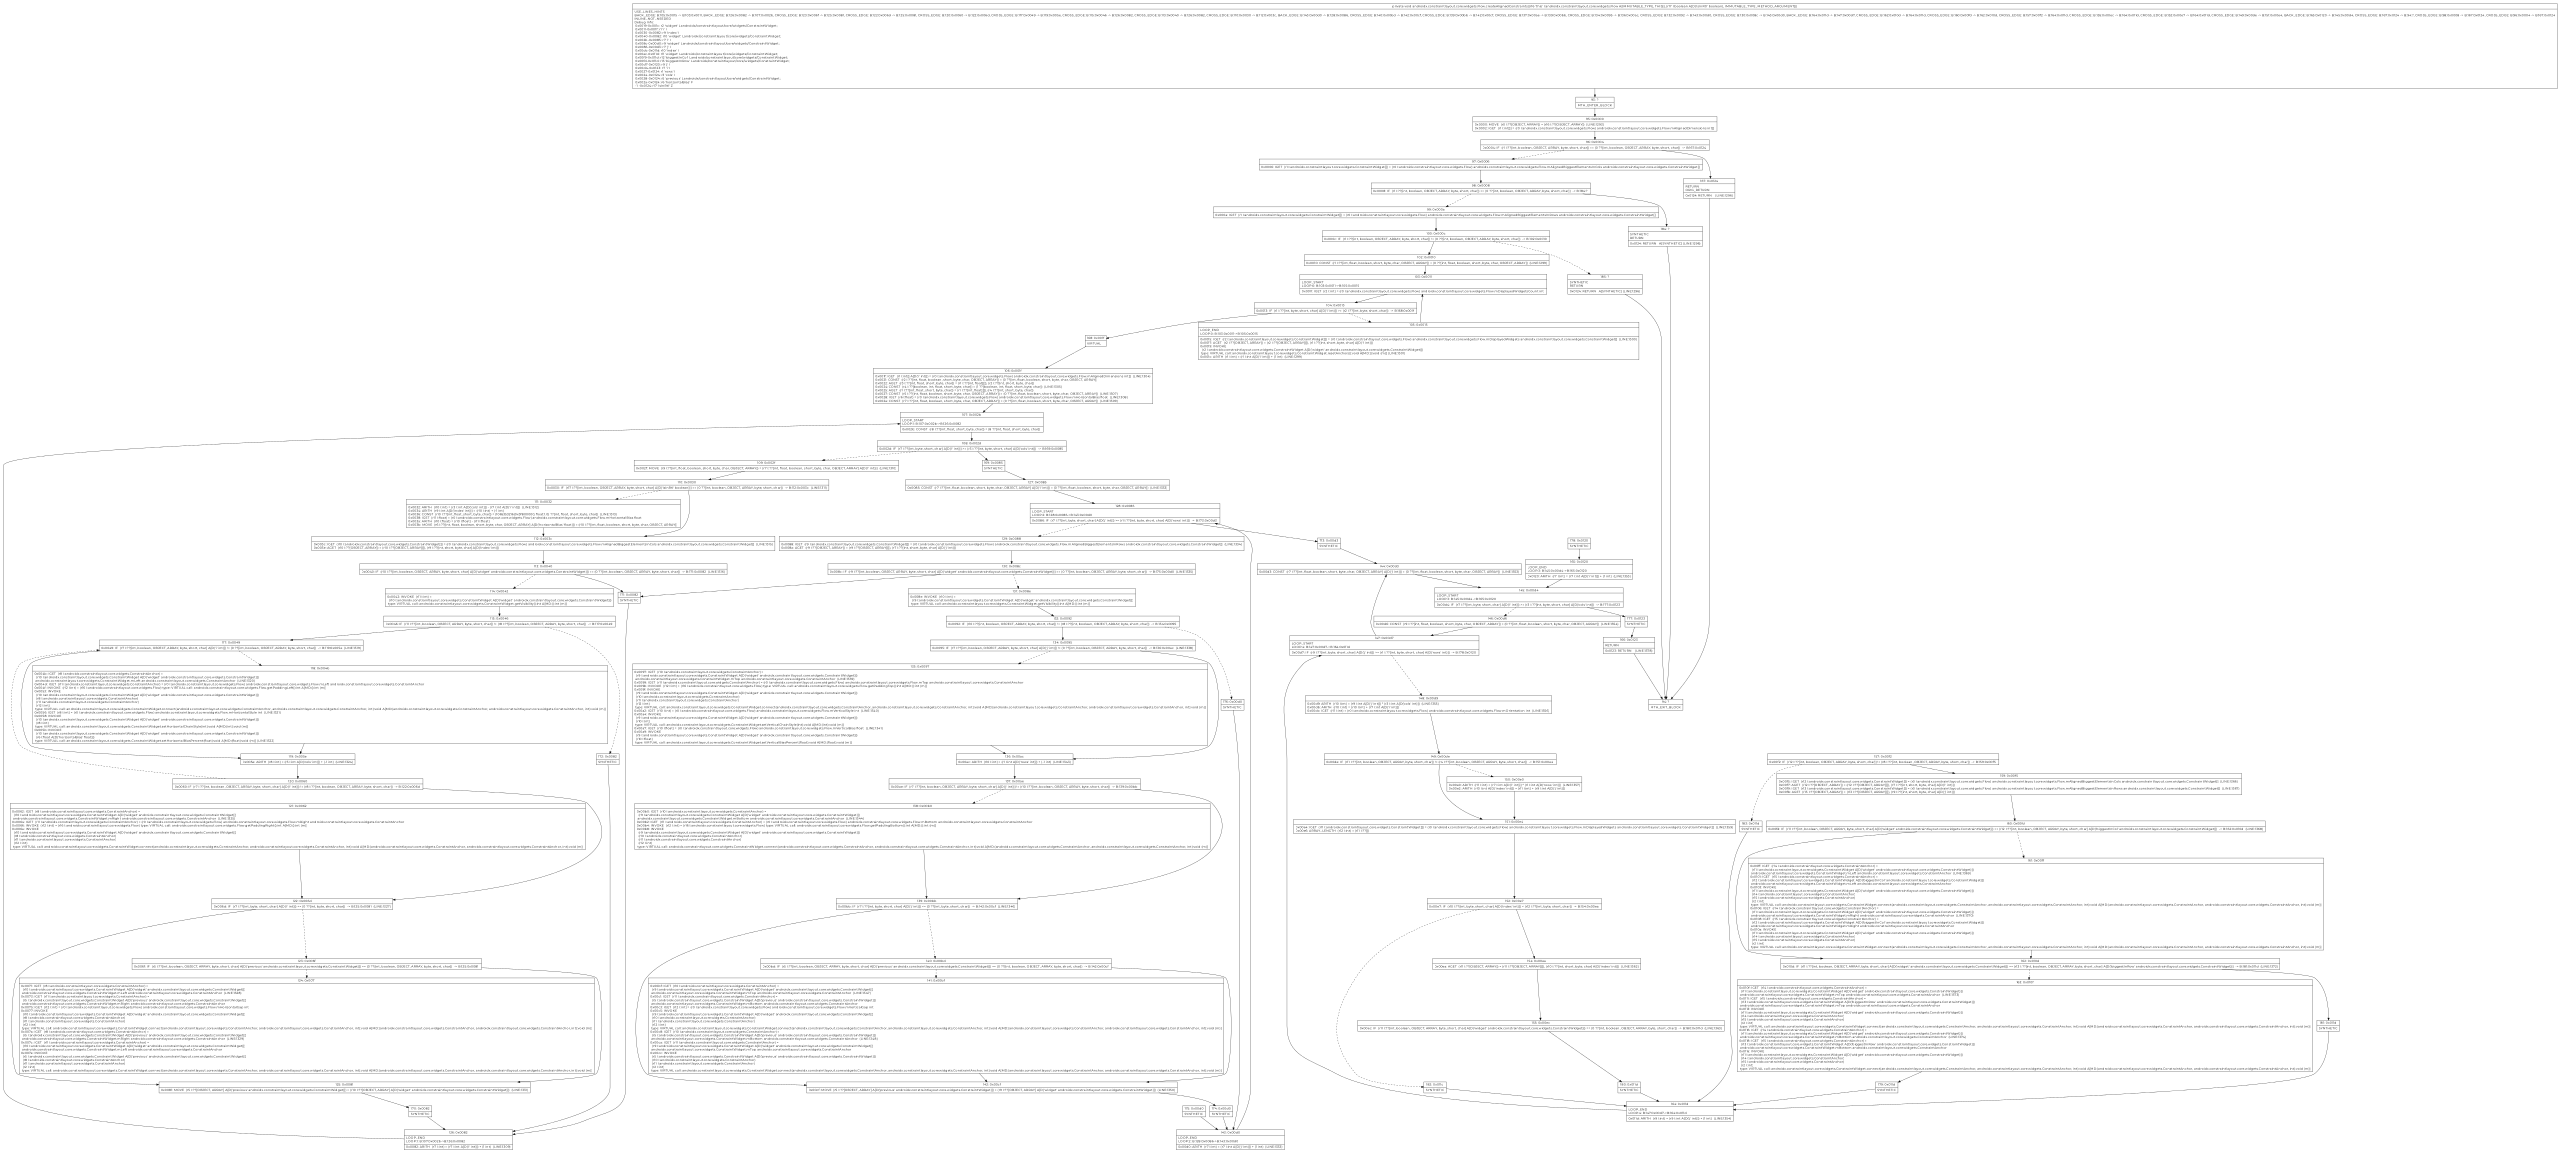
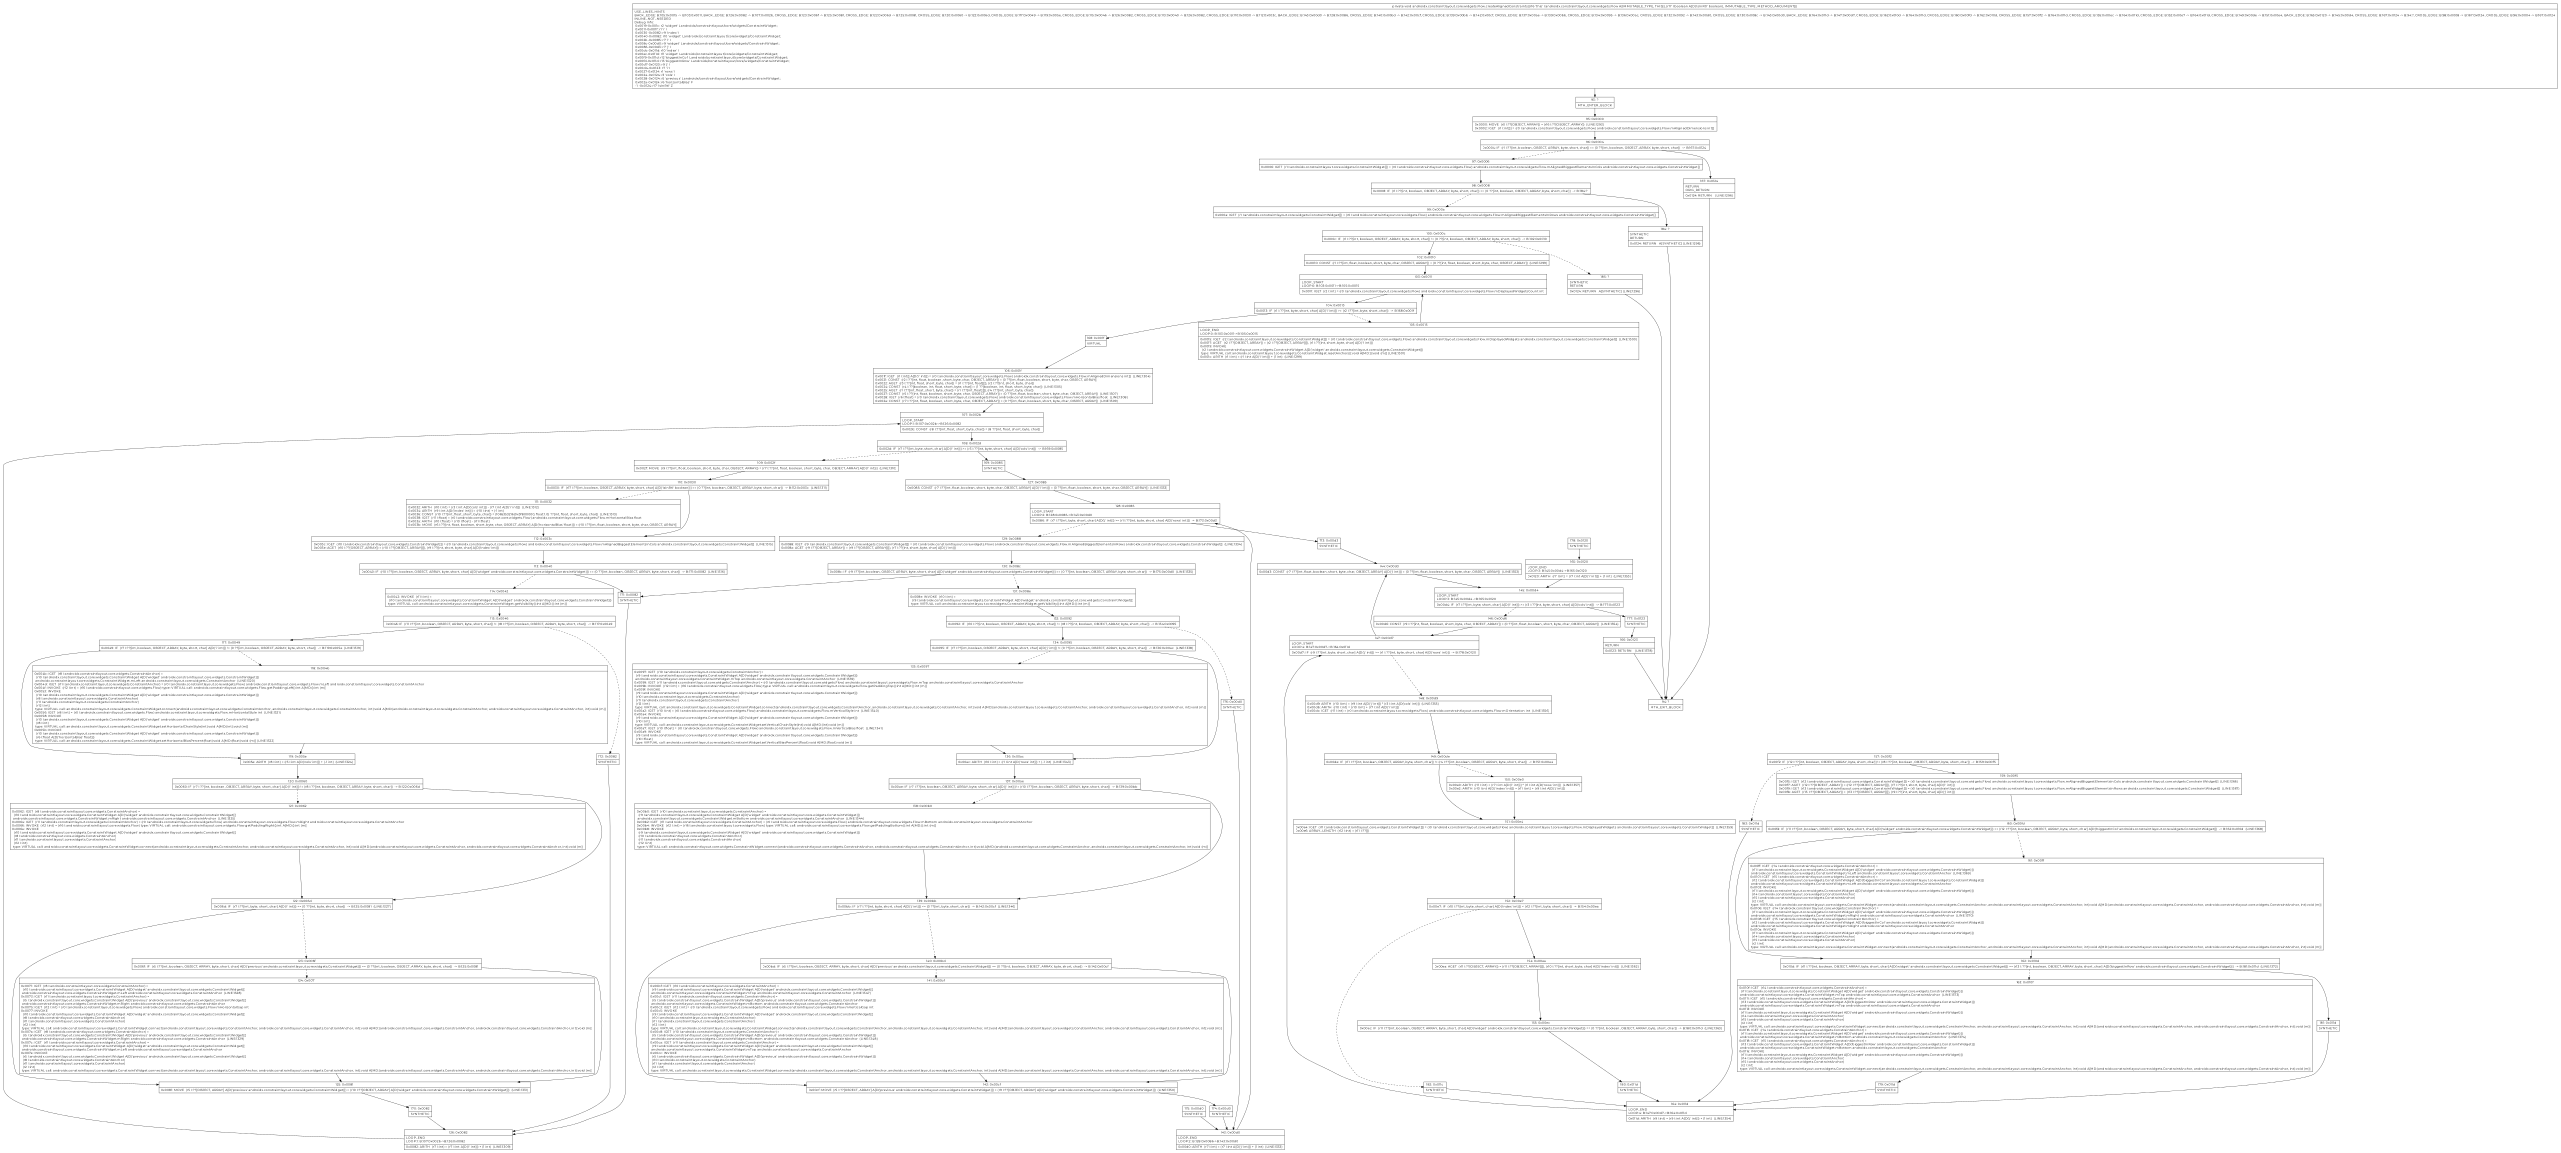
(1436, 223) -> none
(41, 754) -> (298, 795)
none -> (338, 1077)
